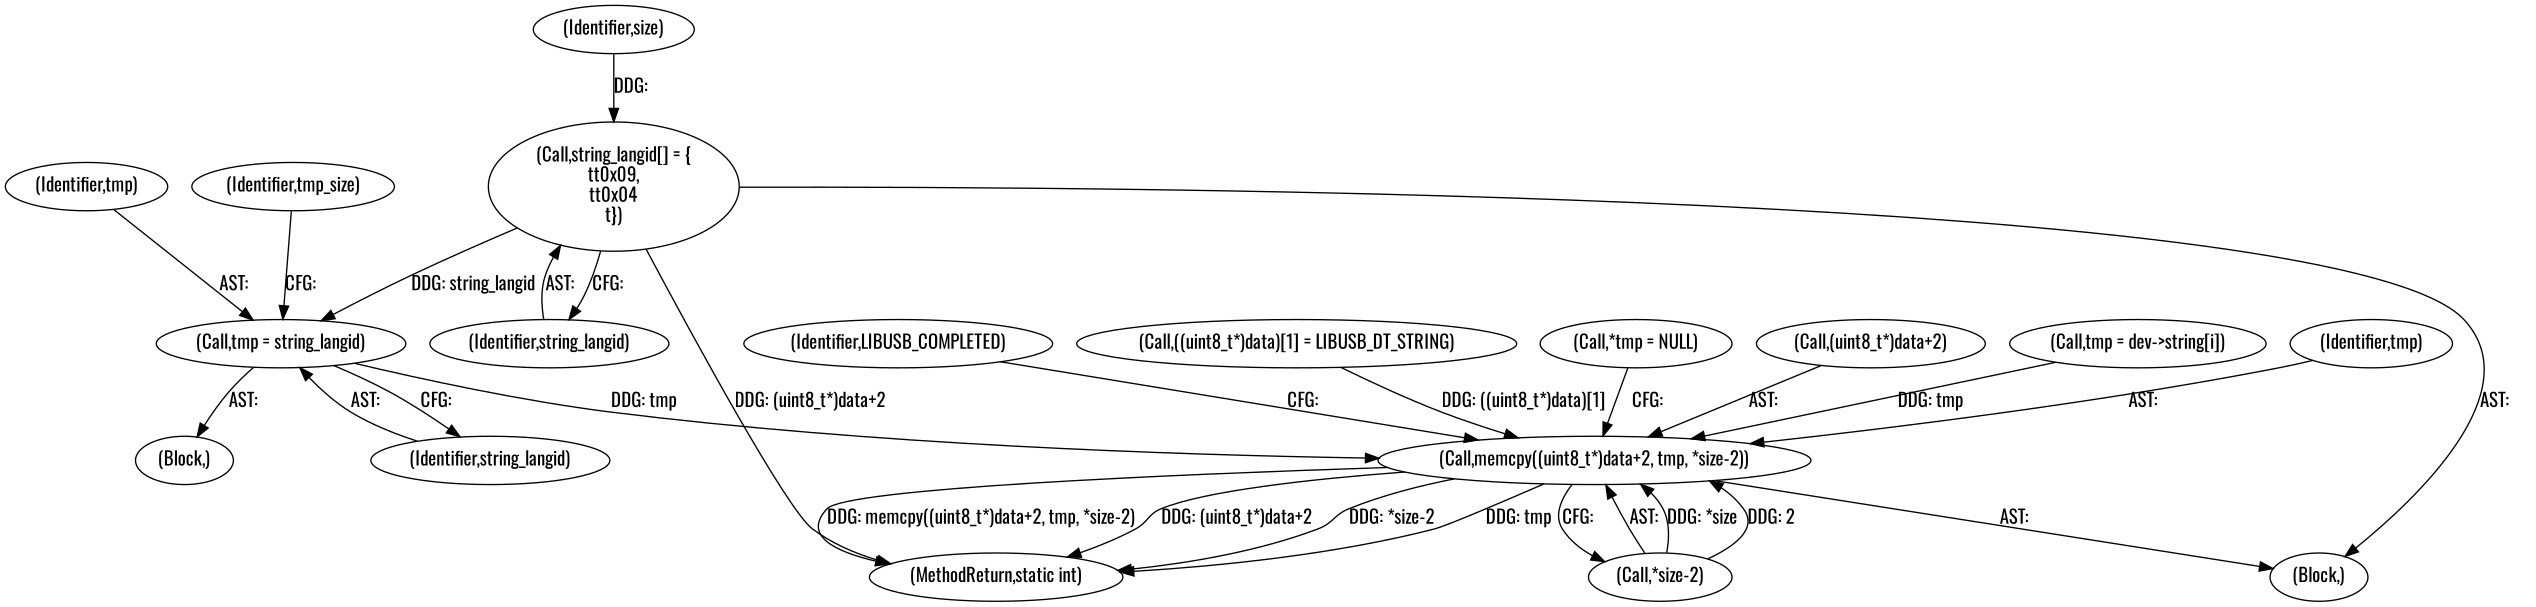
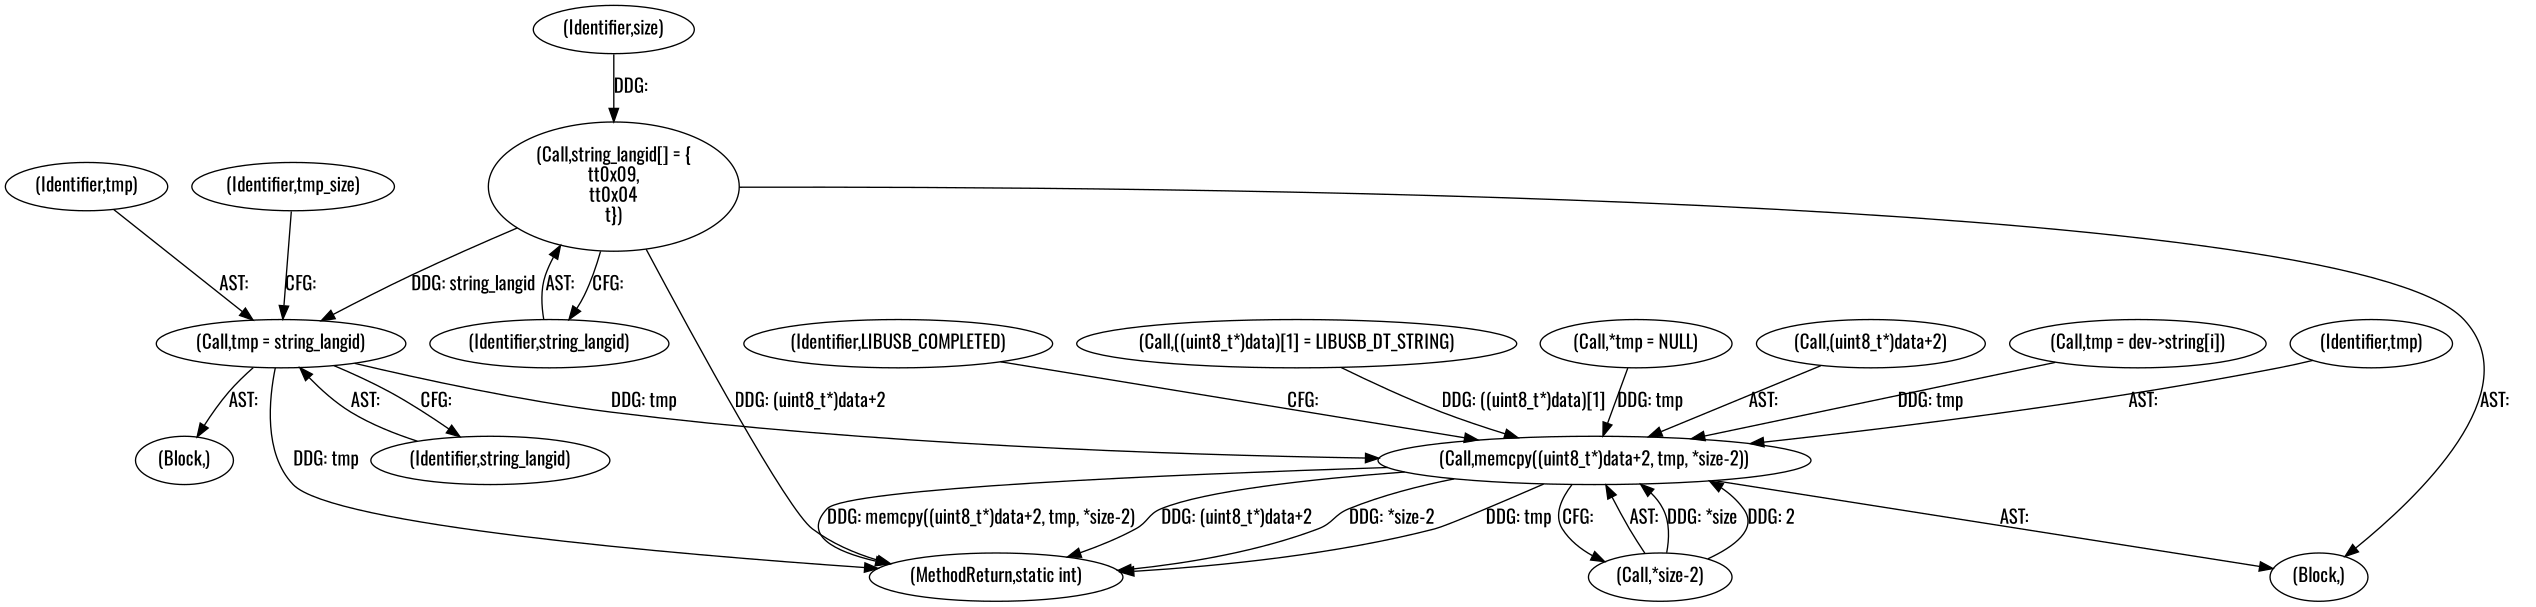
(1650, 402) -> (1650, 402)
none -> (515, 535)
